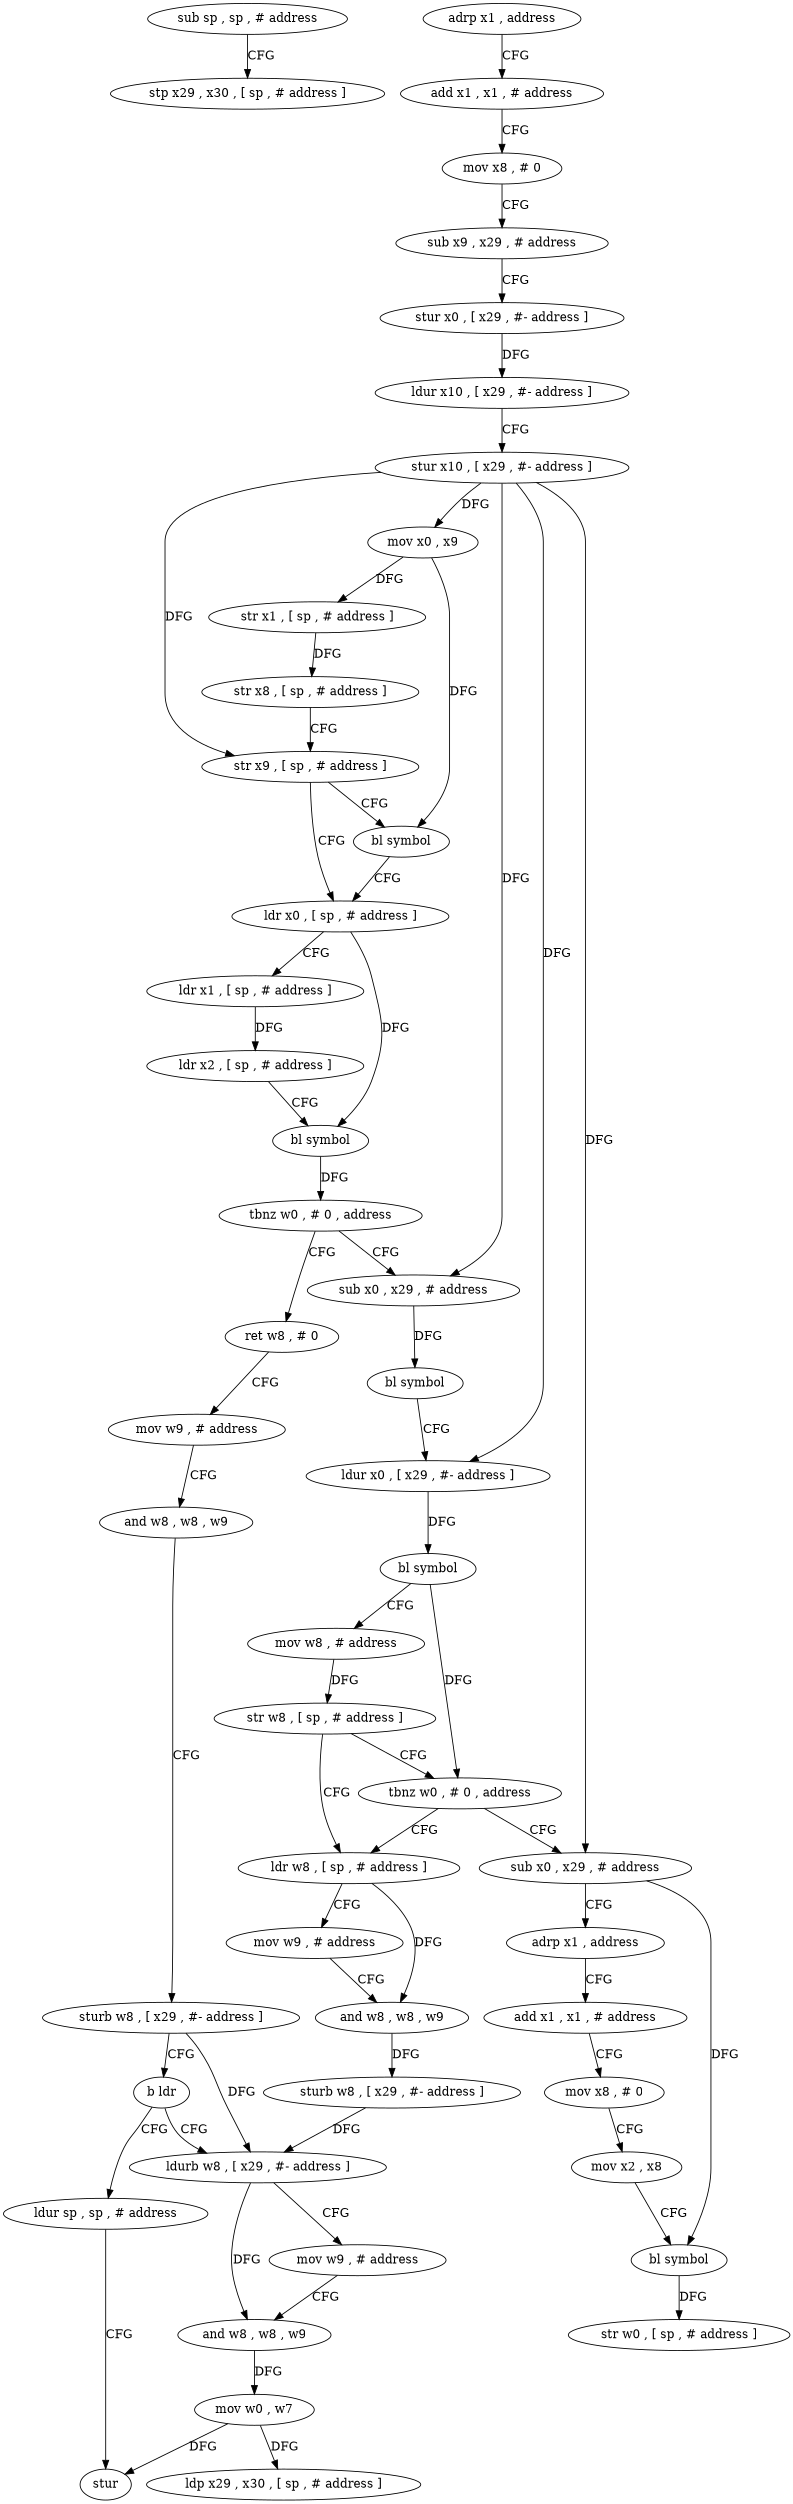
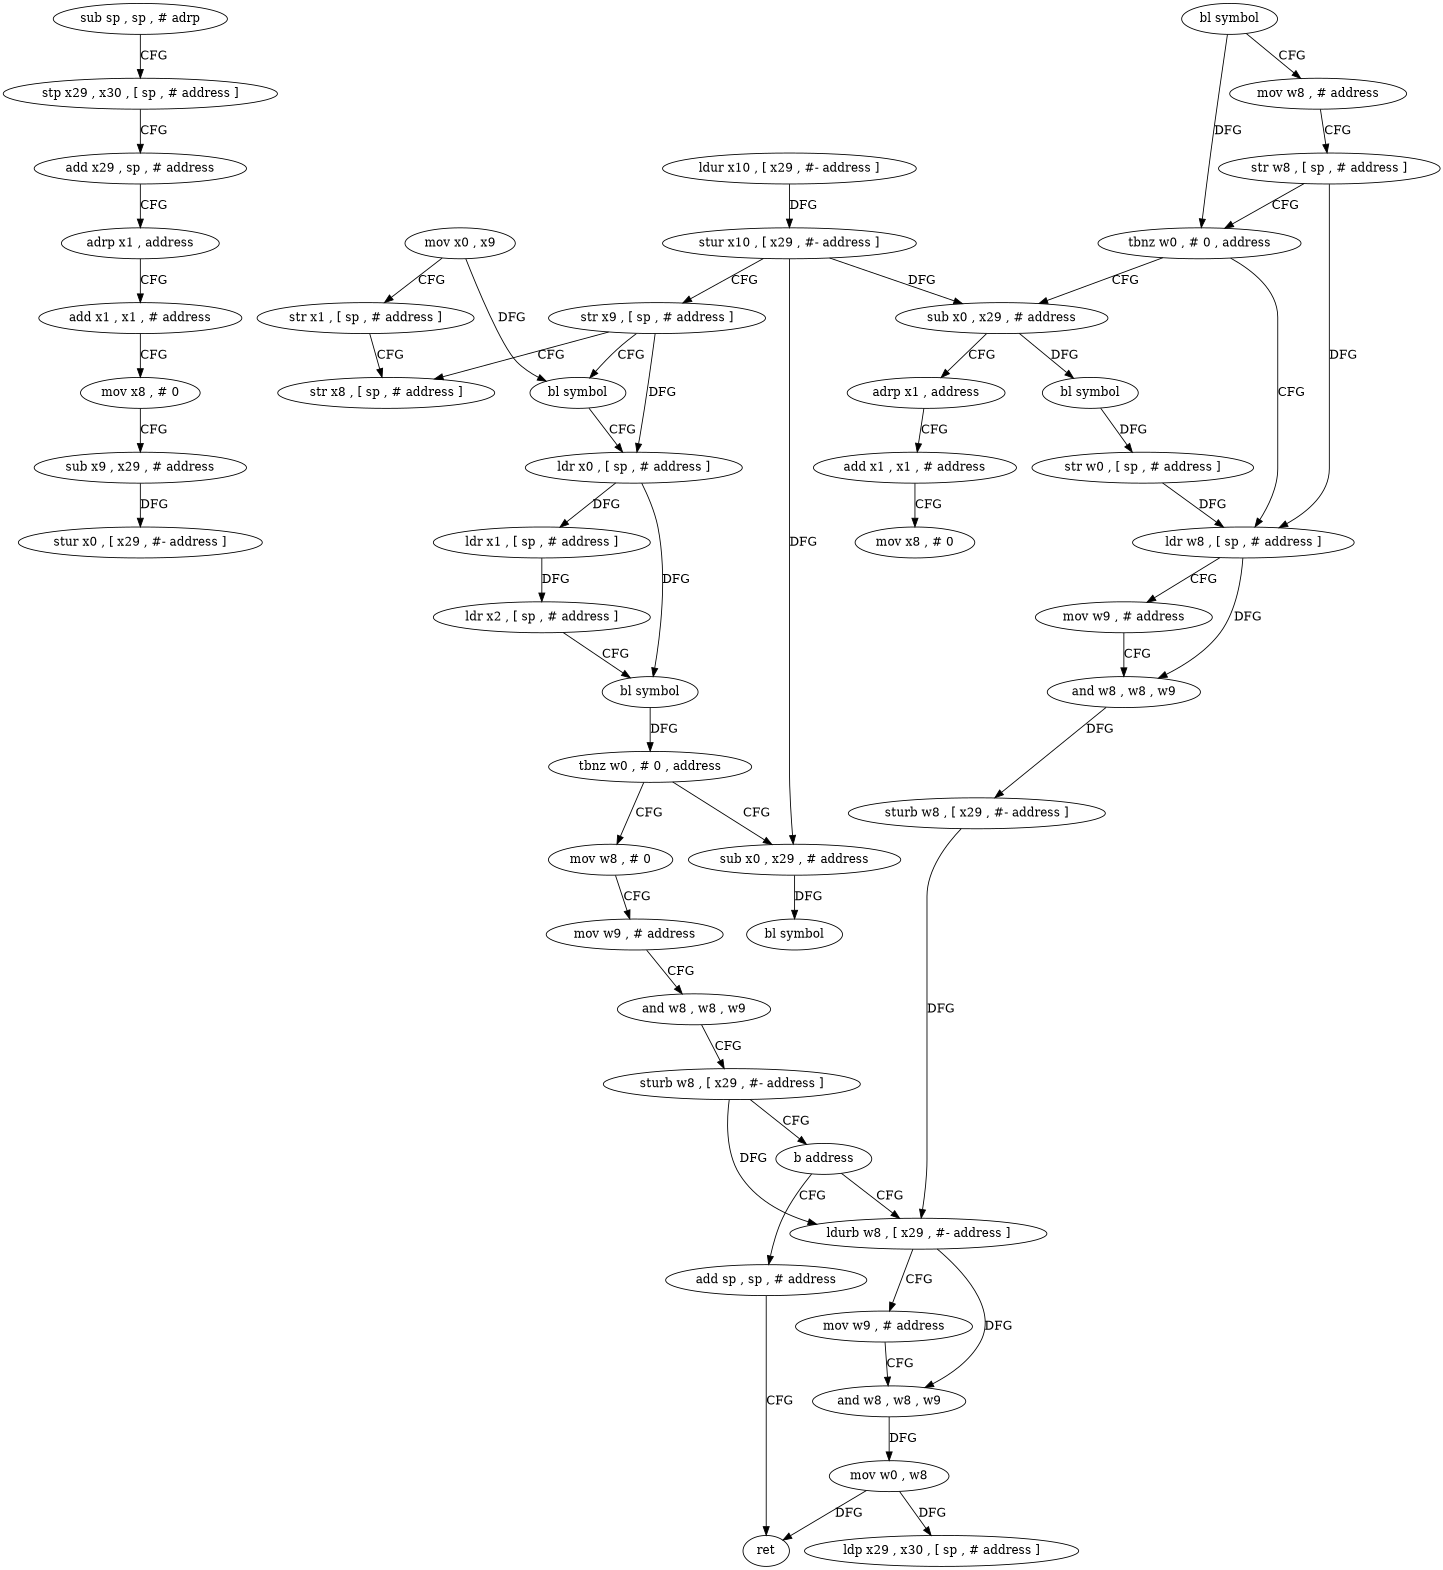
(248, 19) -> (140, 19)
none -> (140, 169)
(516, 281) -> (155, 505)
(502, 351) -> none
(516, 430) -> (804, 206)
(460, 501) -> none
none -> (1189, 503)
(390, 580) -> (432, 281)
(179, 617) -> (745, 281)
(328, 655) -> (391, 355)
(310, 725) -> (526, 354)
(332, 842) -> (663, 393)
(316, 954) -> (607, 505)
(282, 1337) -> (611, 860)
(428, 1476) -> none
(345, 1681) -> (1338, 131)
(337, 1793) -> (1343, 355)
(162, 2093) -> (824, 1159)
(627, 2167) -> none
(106, 2214) -> (766, 1280)
(254, 2410) -> (889, 1476)
(106, 2485) -> (766, 1551)
